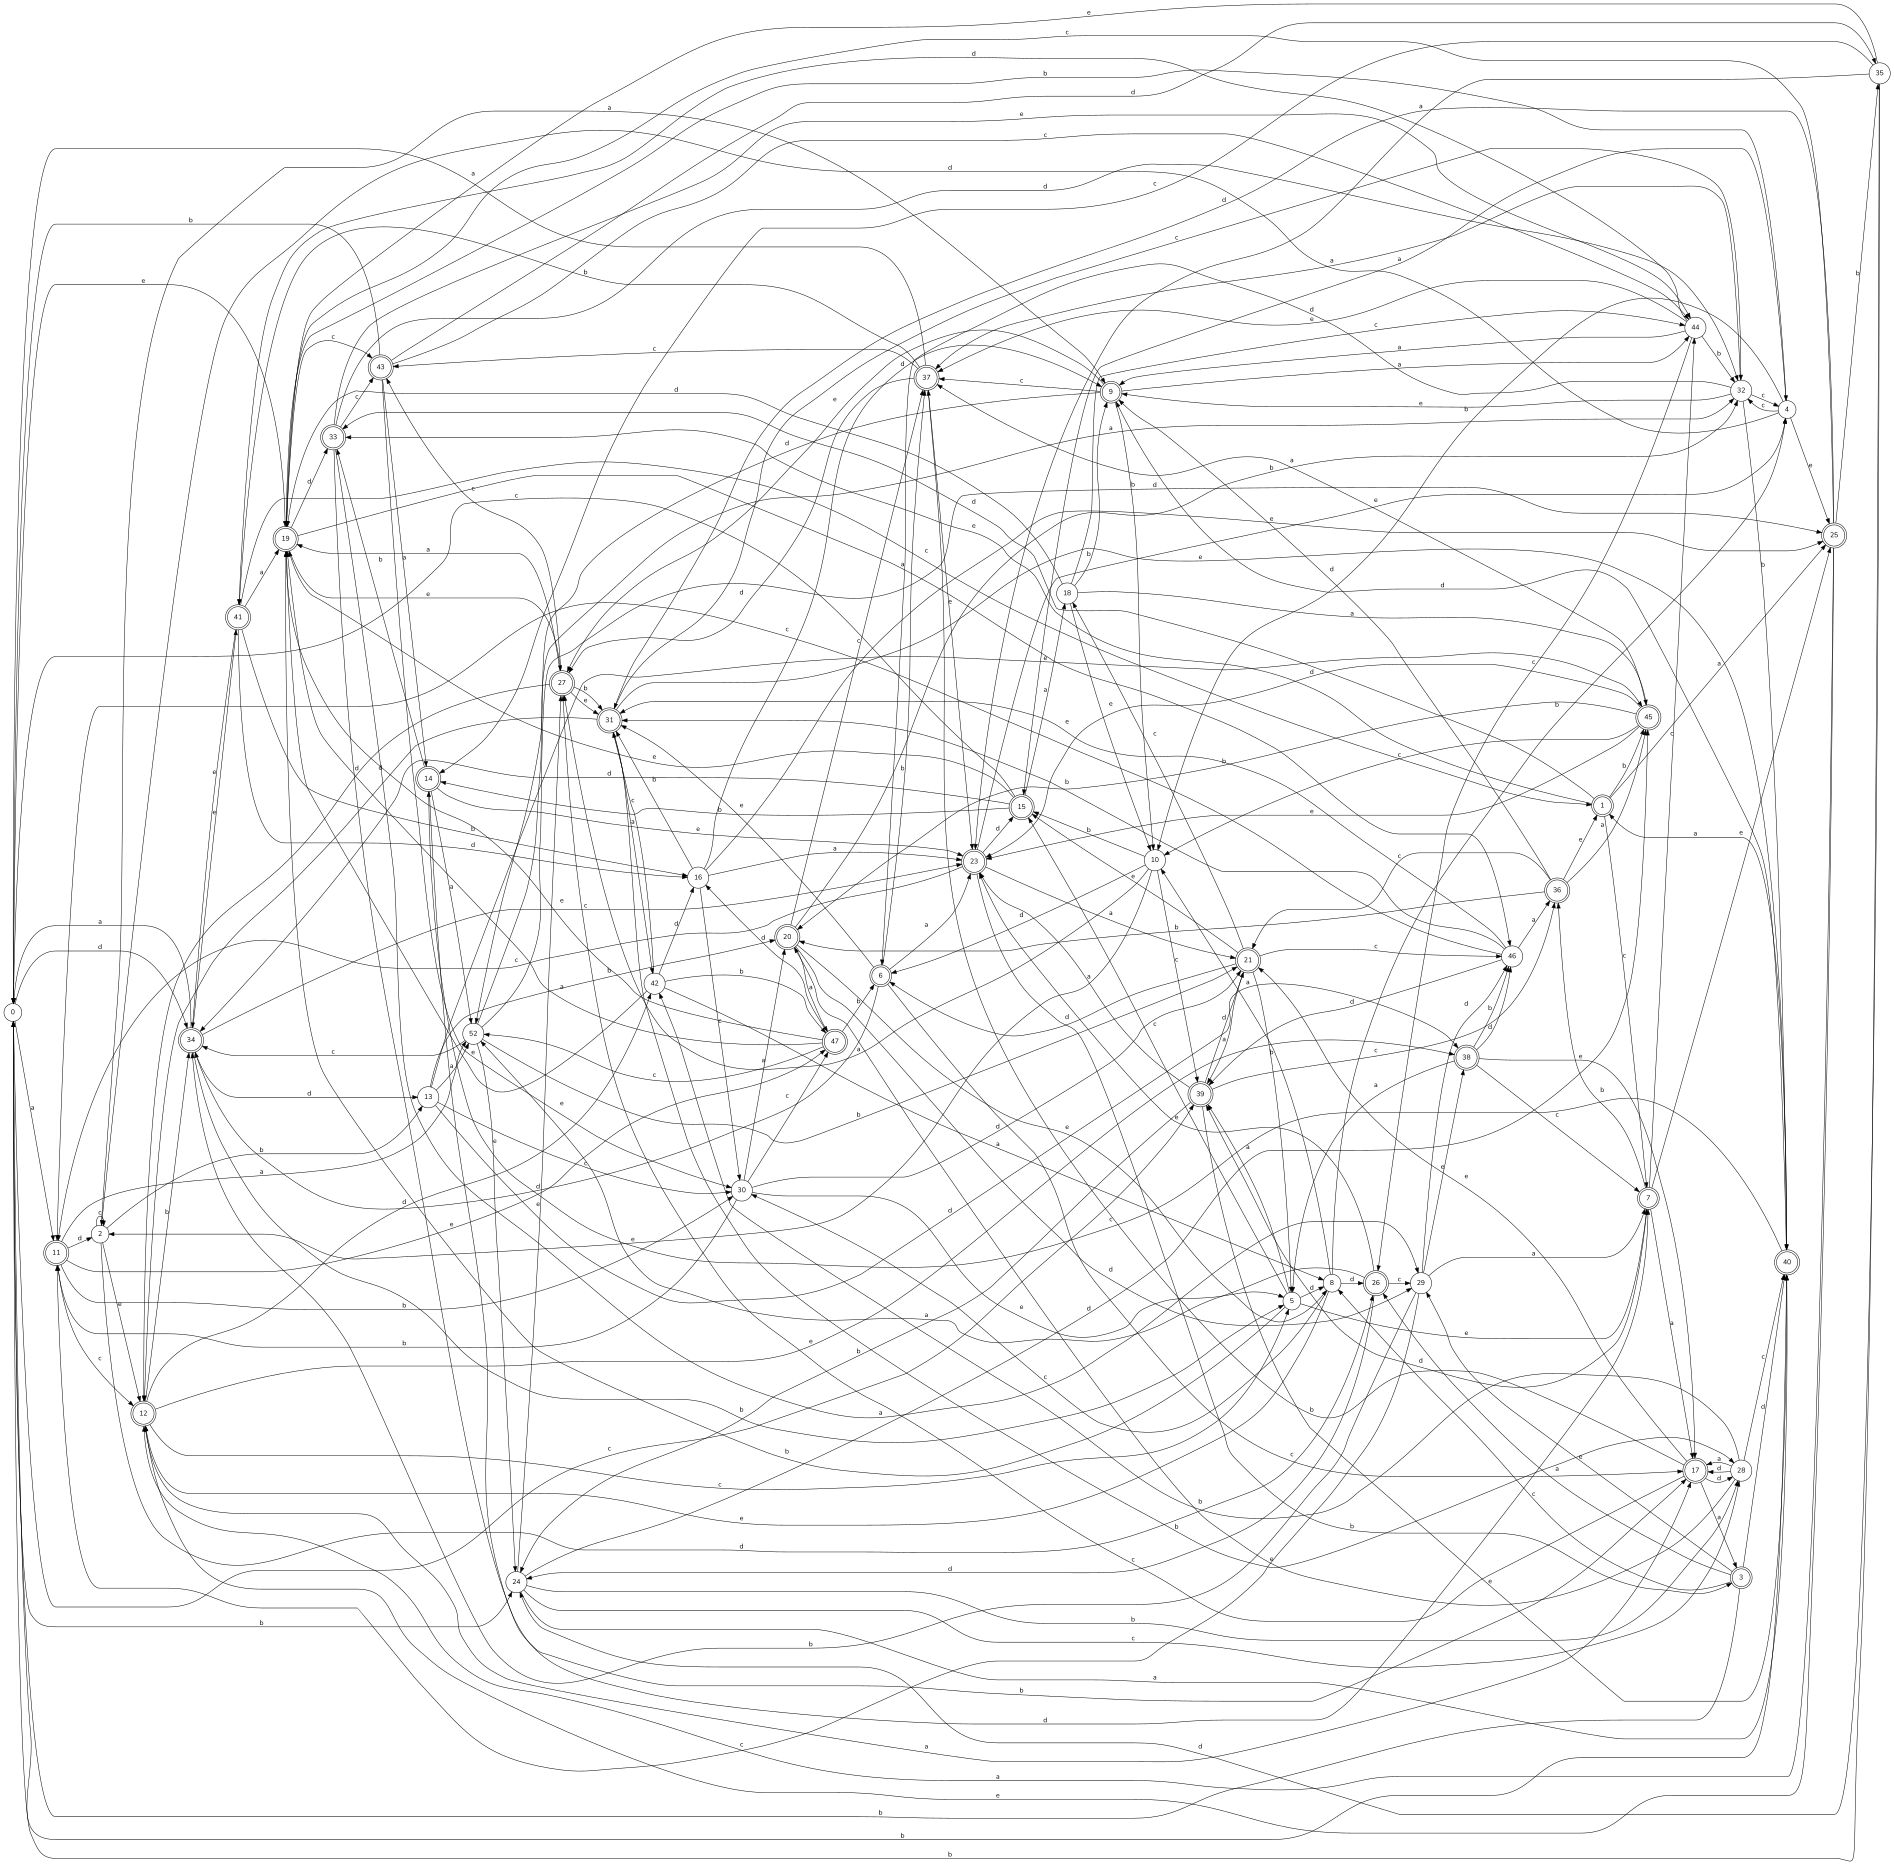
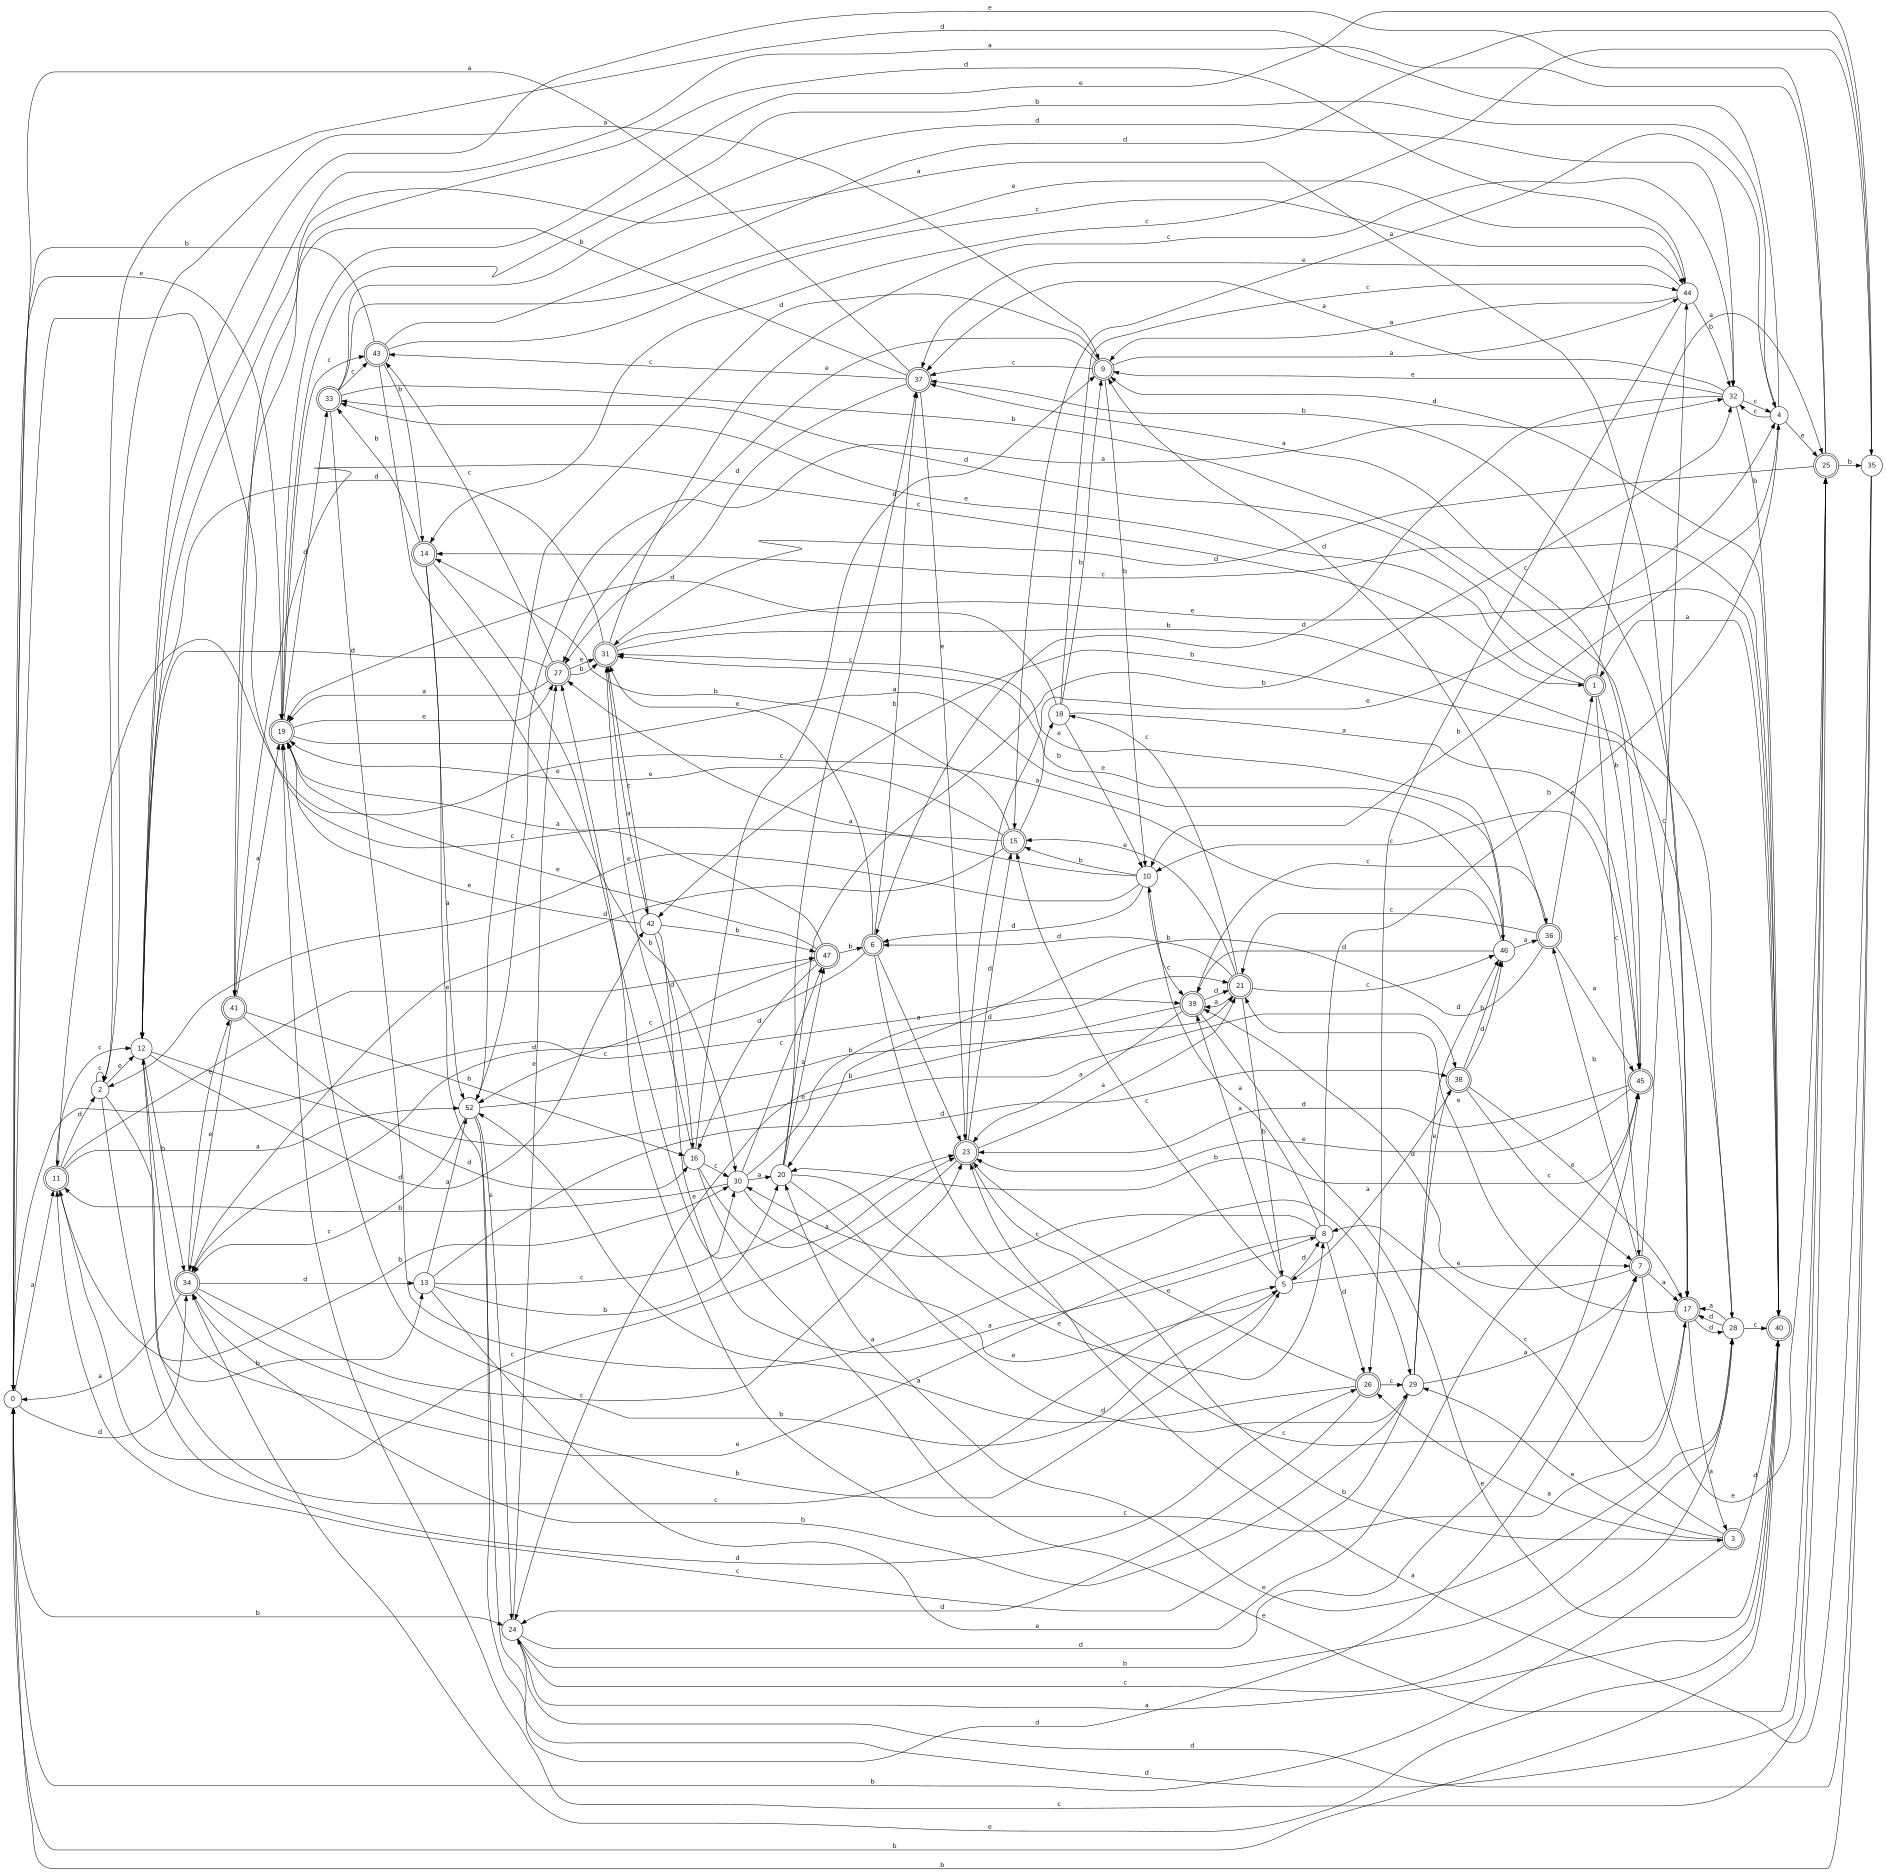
(404, 558) -> (401, 389)
(787, 937) -> (781, 1175)
(143, 1414) -> (141, 1049)
none -> (1004, 1831)
